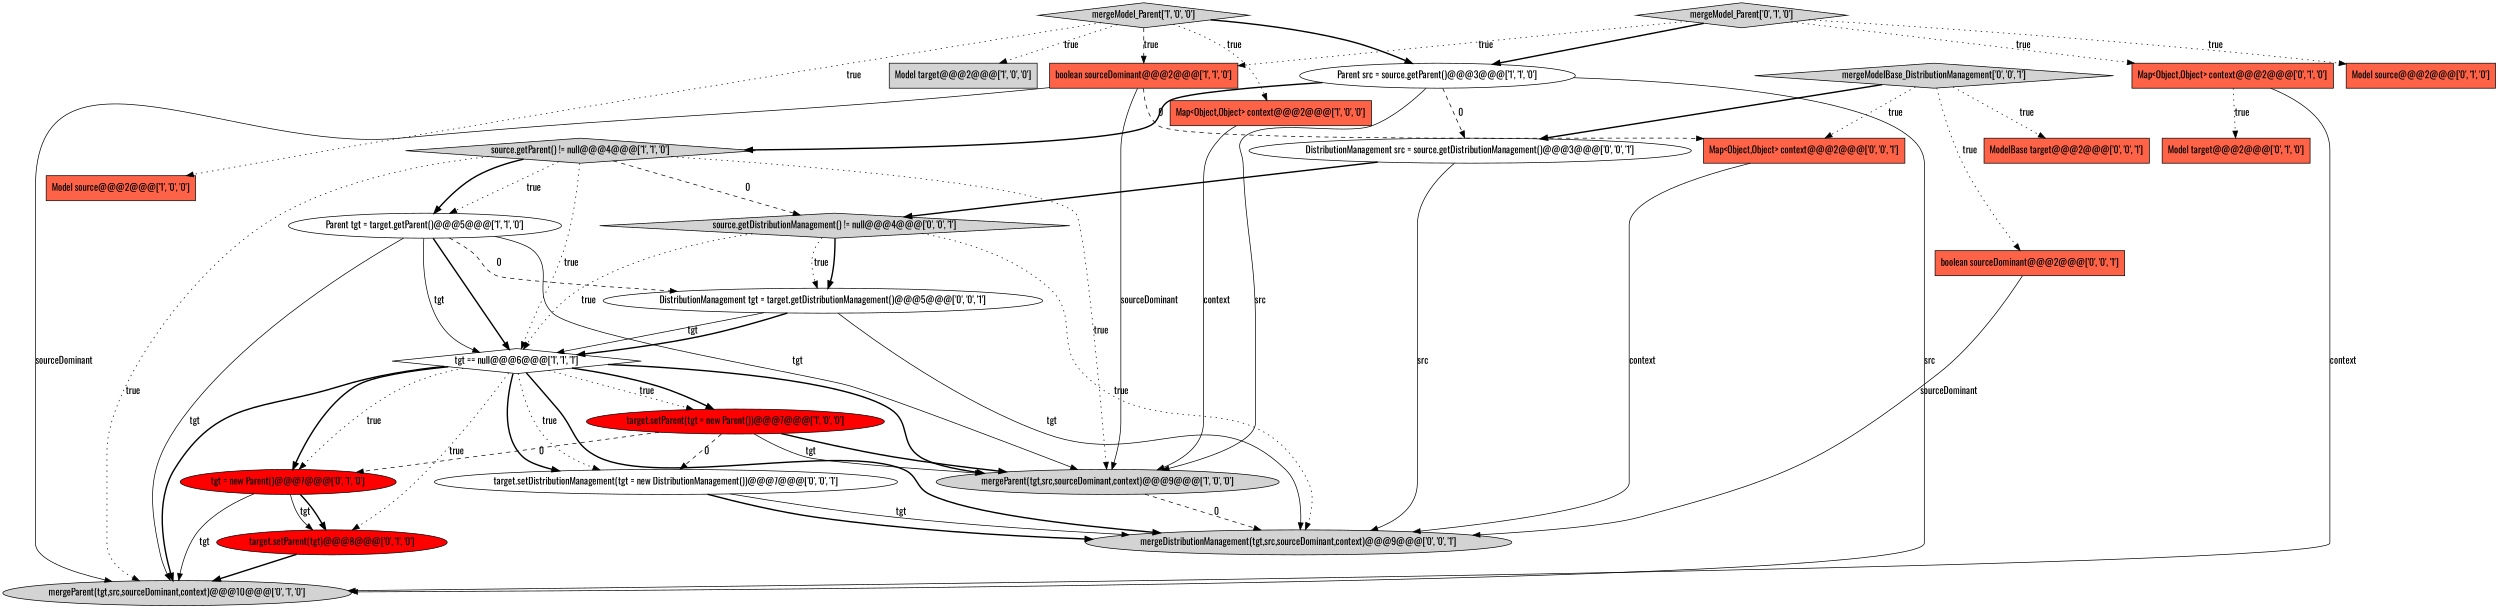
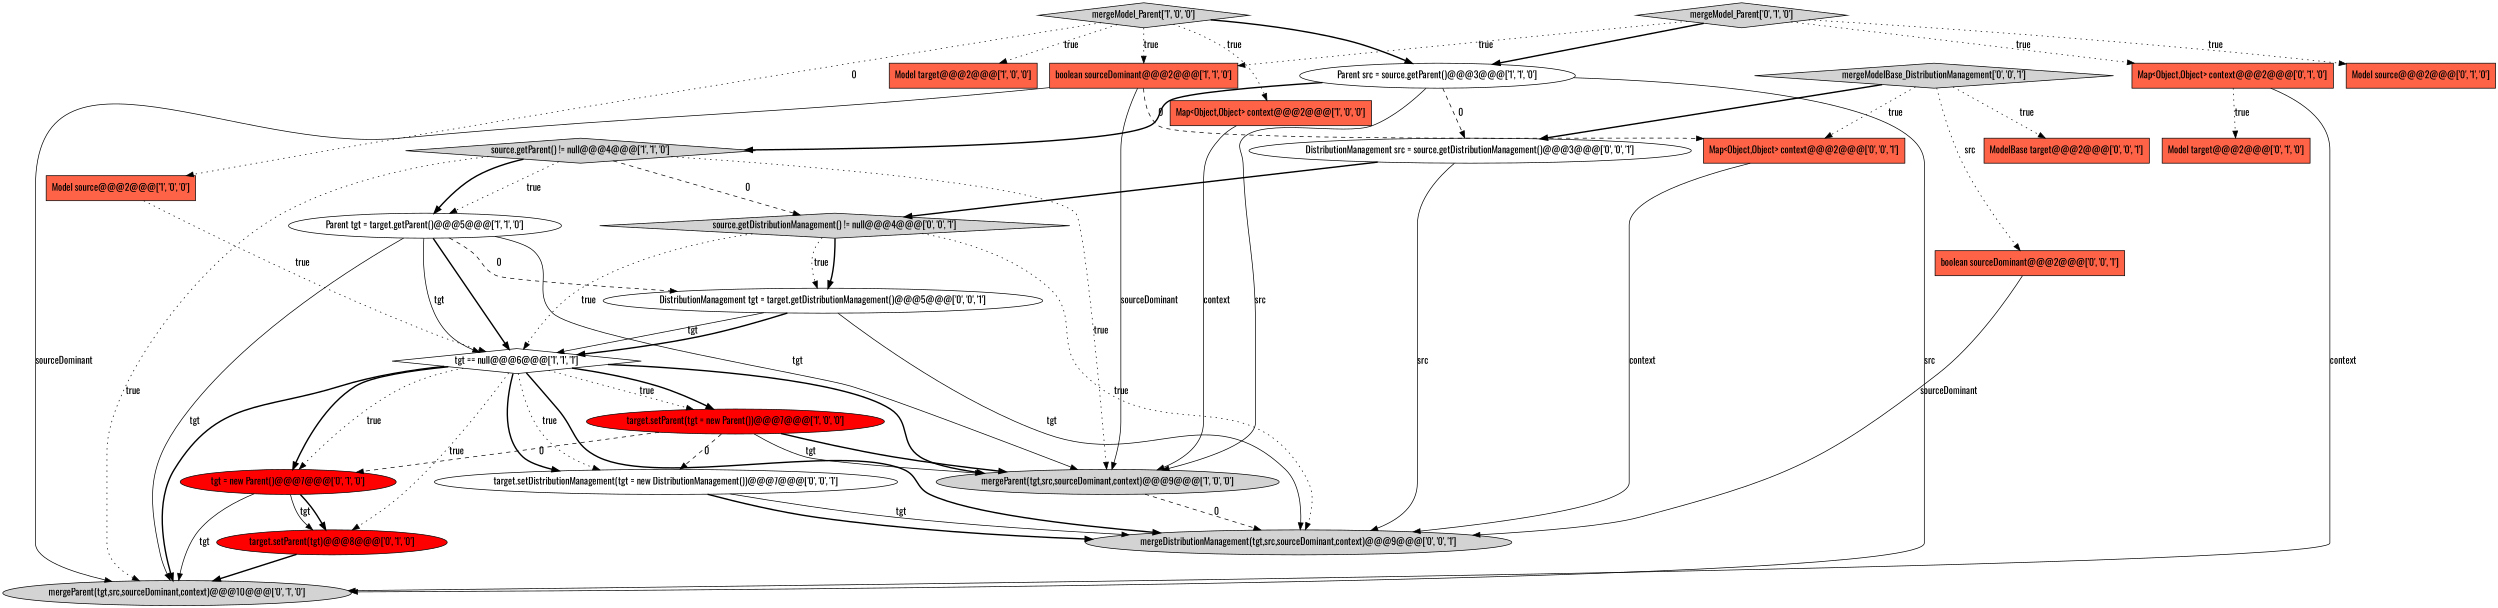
(1144, 42) -> (1144, 42)
(854, 76) -> (854, 76)
(963, 76) -> (963, 76)
(1970, 151) -> (1970, 151)
(562, 256) -> (309, 281)
